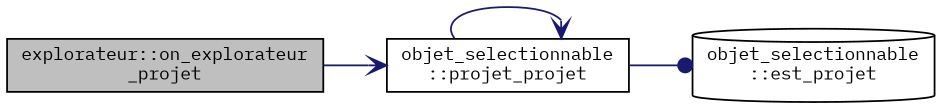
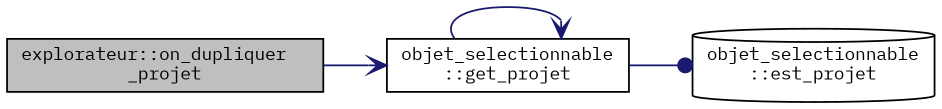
(165, 65) -> (165, 65)
(508, 65) -> (508, 65)
